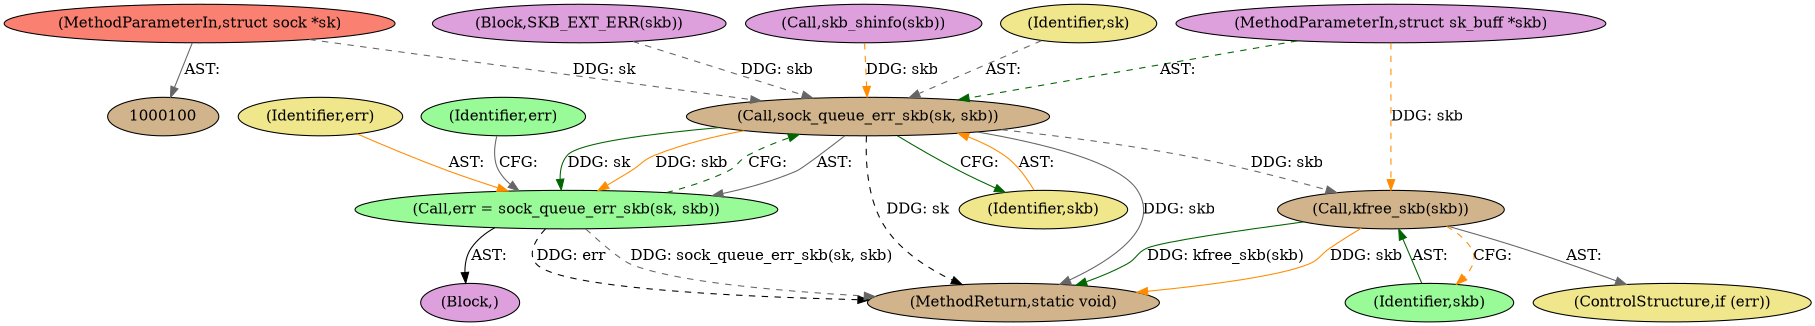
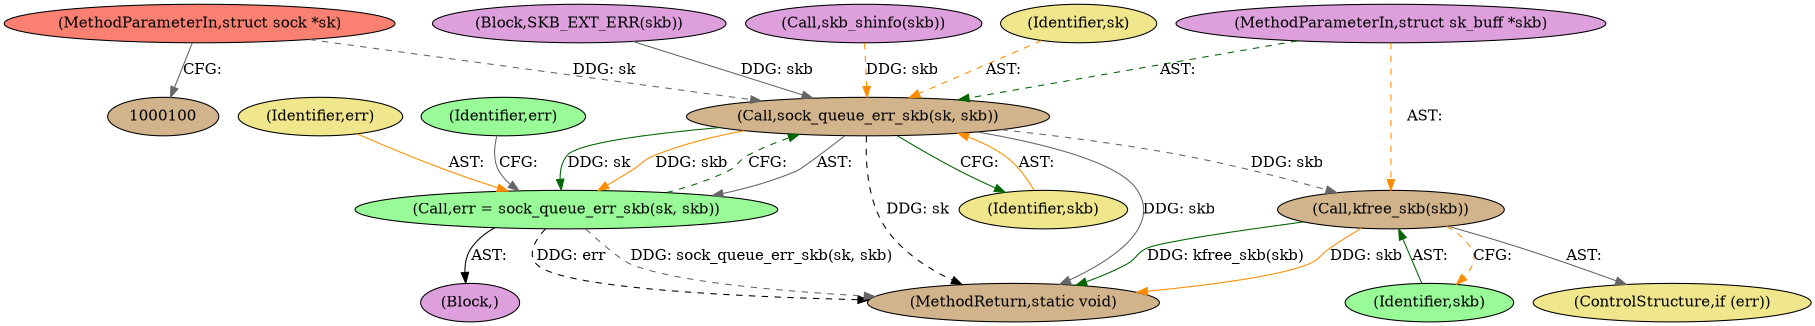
(980, 67) -> (980, 67)
(718, 68) -> (718, 68)
(205, 70) -> (205, 70)
(1427, 117) -> (1427, 117)
